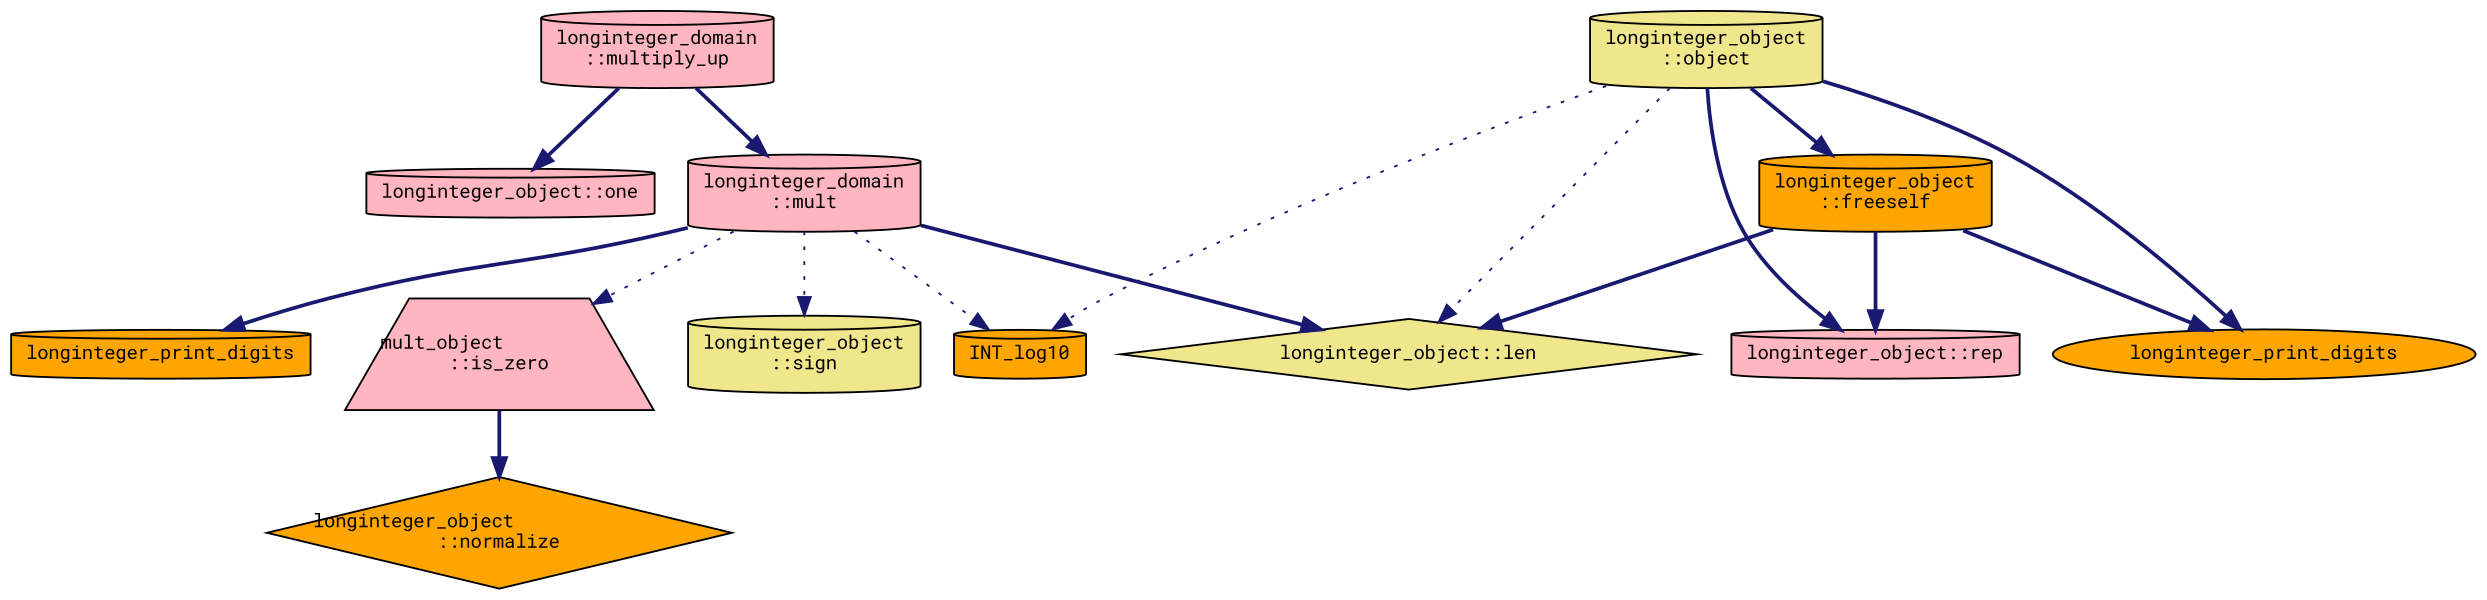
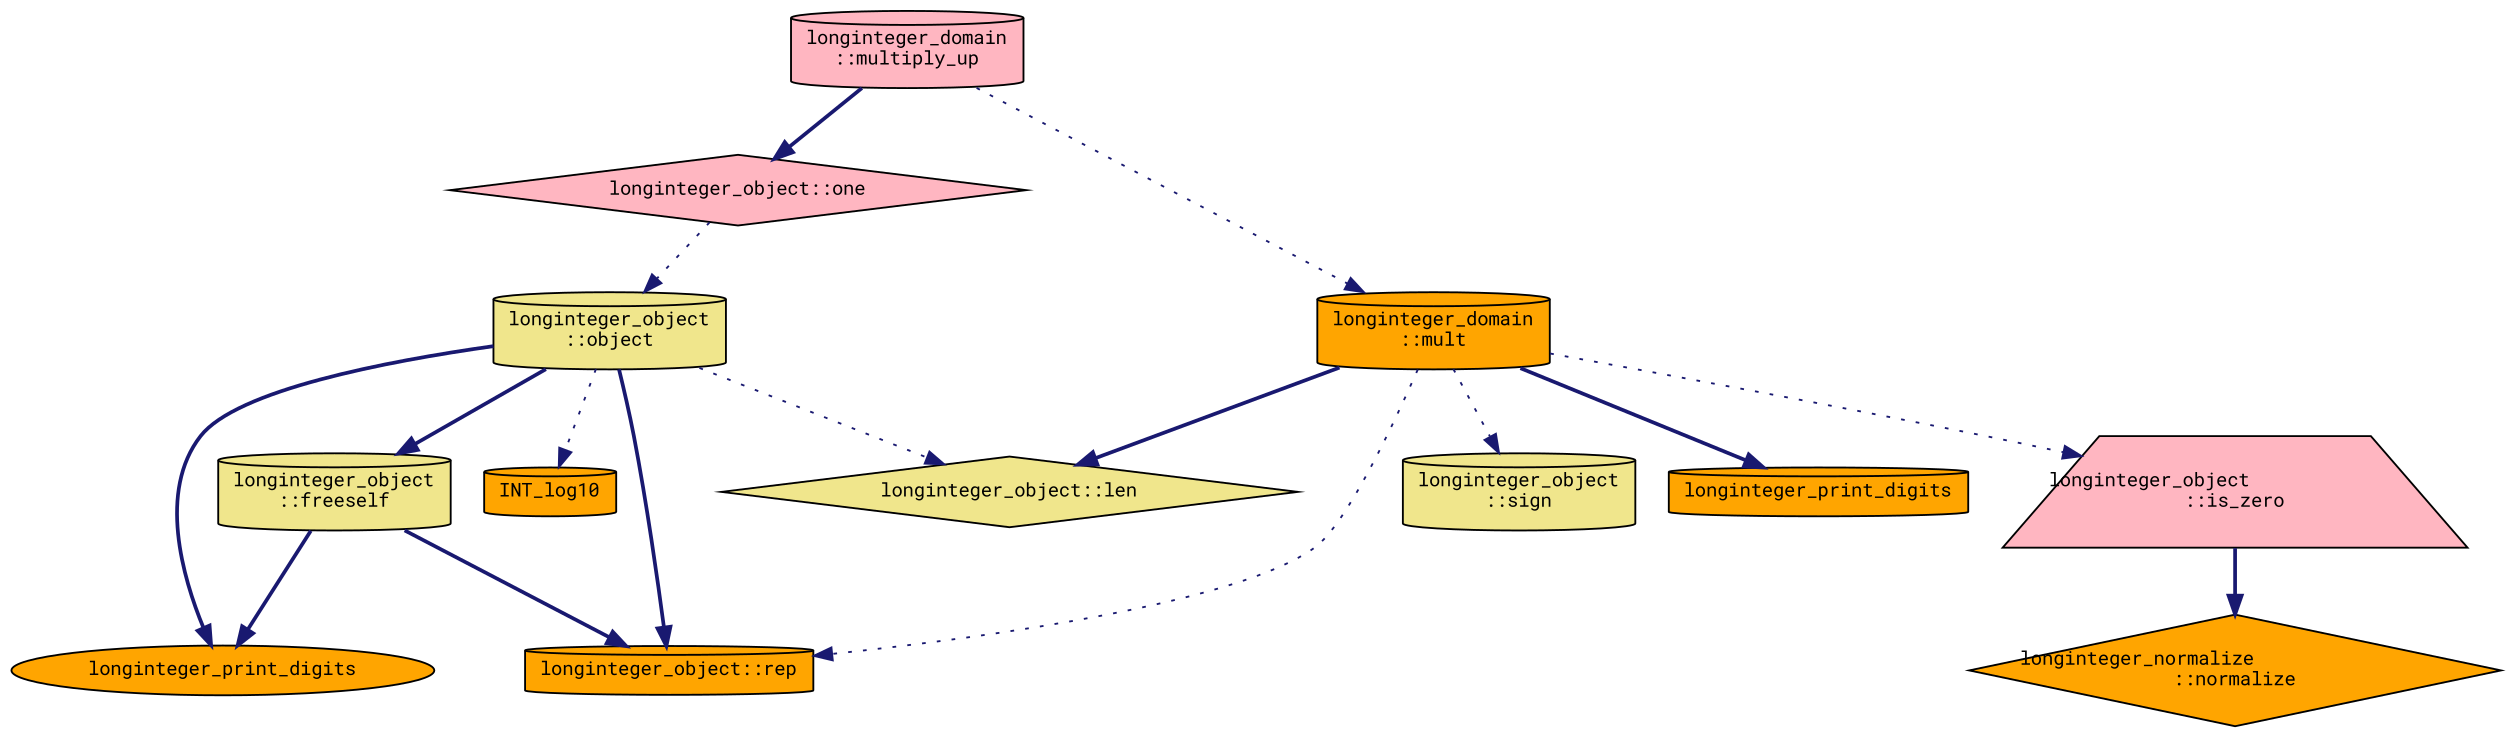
(724, 115) -> (1162, 186)
(510, 193) -> (738, 190)
(804, 193) -> (1434, 331)
(1876, 193) -> (334, 492)
none -> (683, 250)
(914, 275) -> (1180, 599)
(1636, 276) -> none
(499, 354) -> (2235, 492)
(1876, 354) -> (669, 670)
(499, 533) -> (2235, 670)
